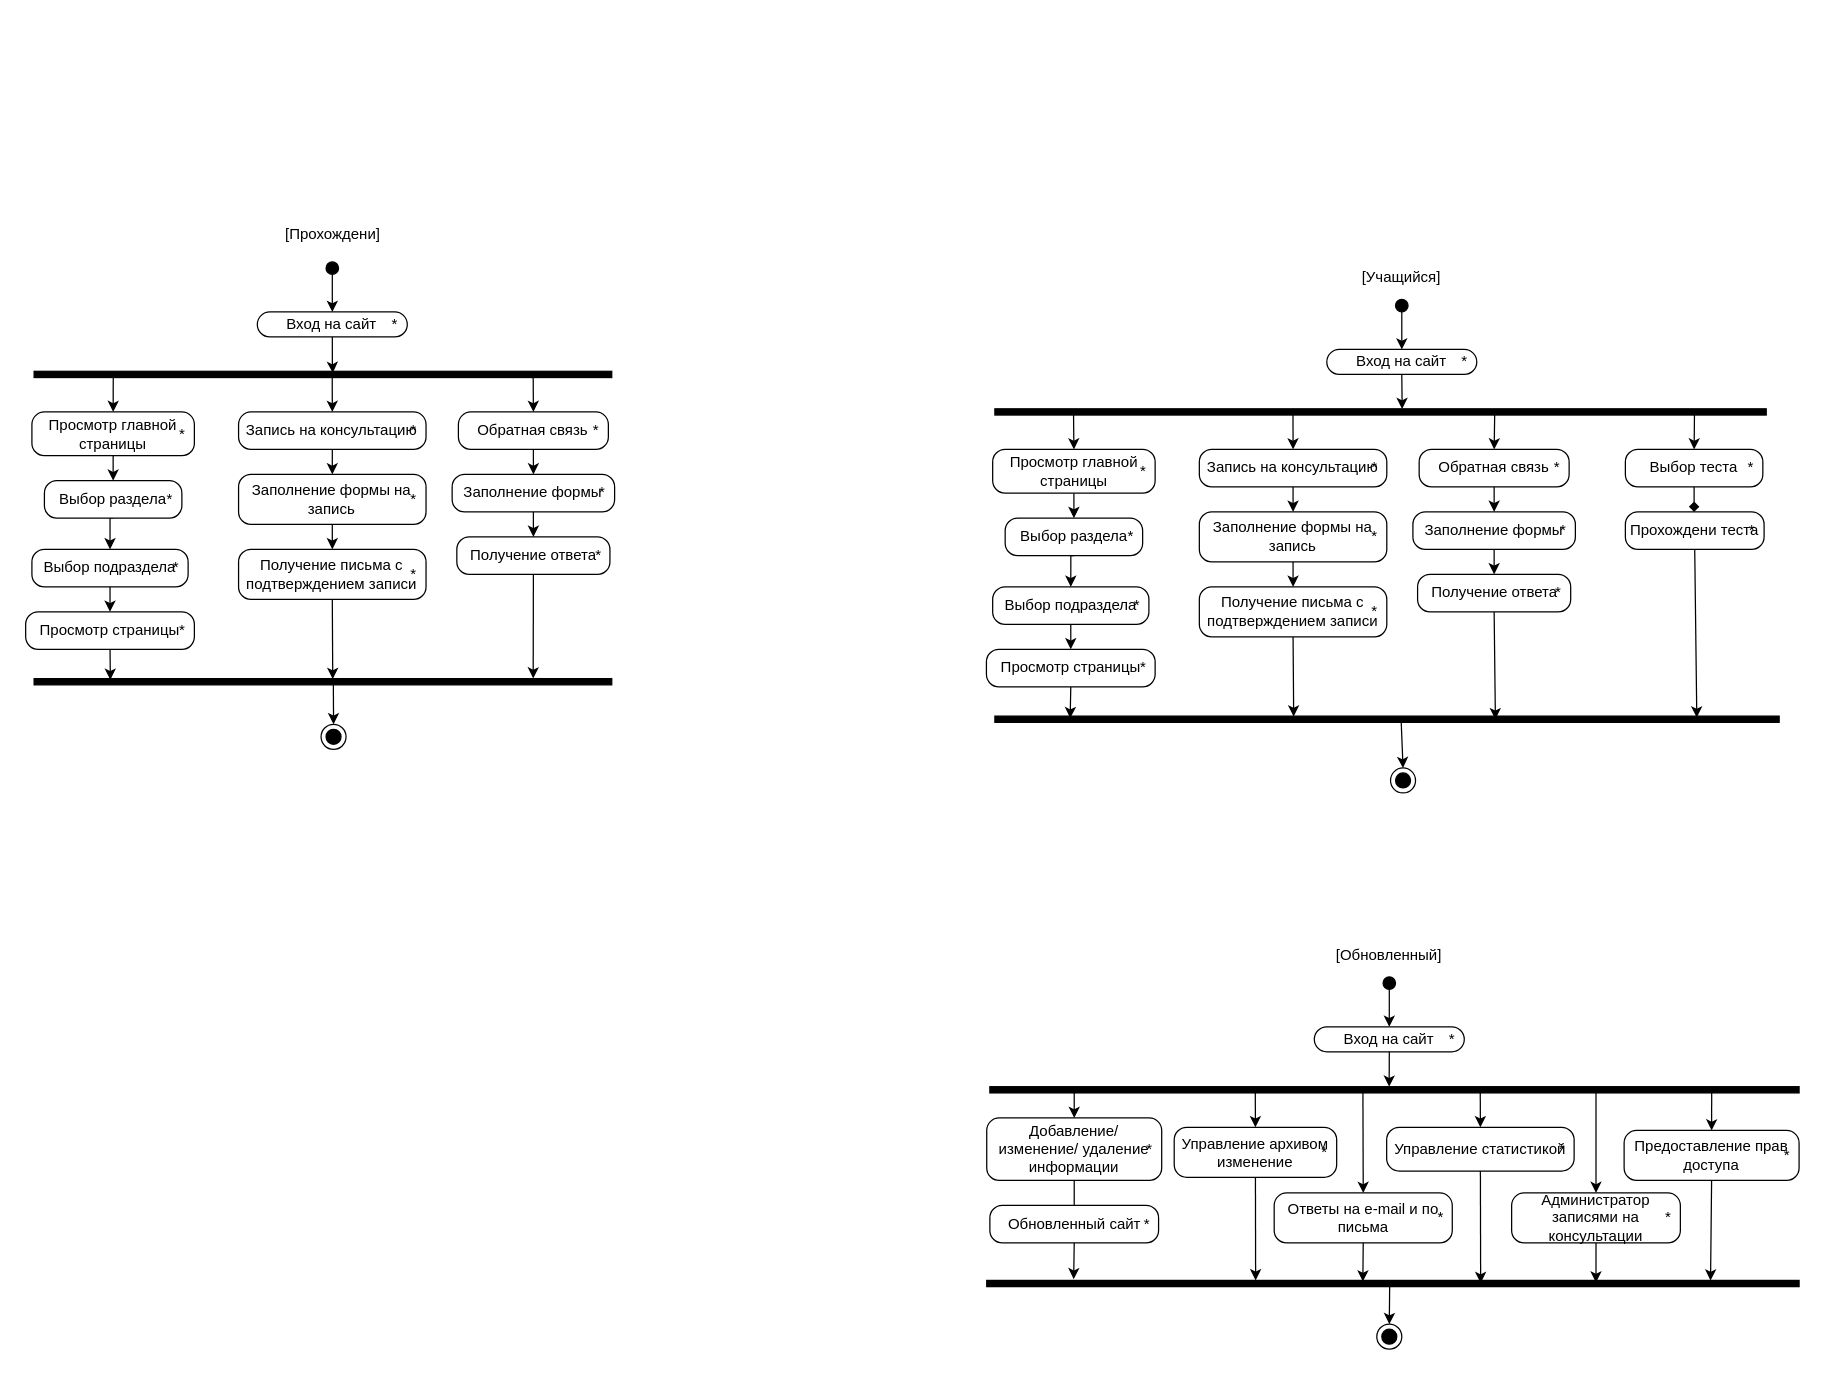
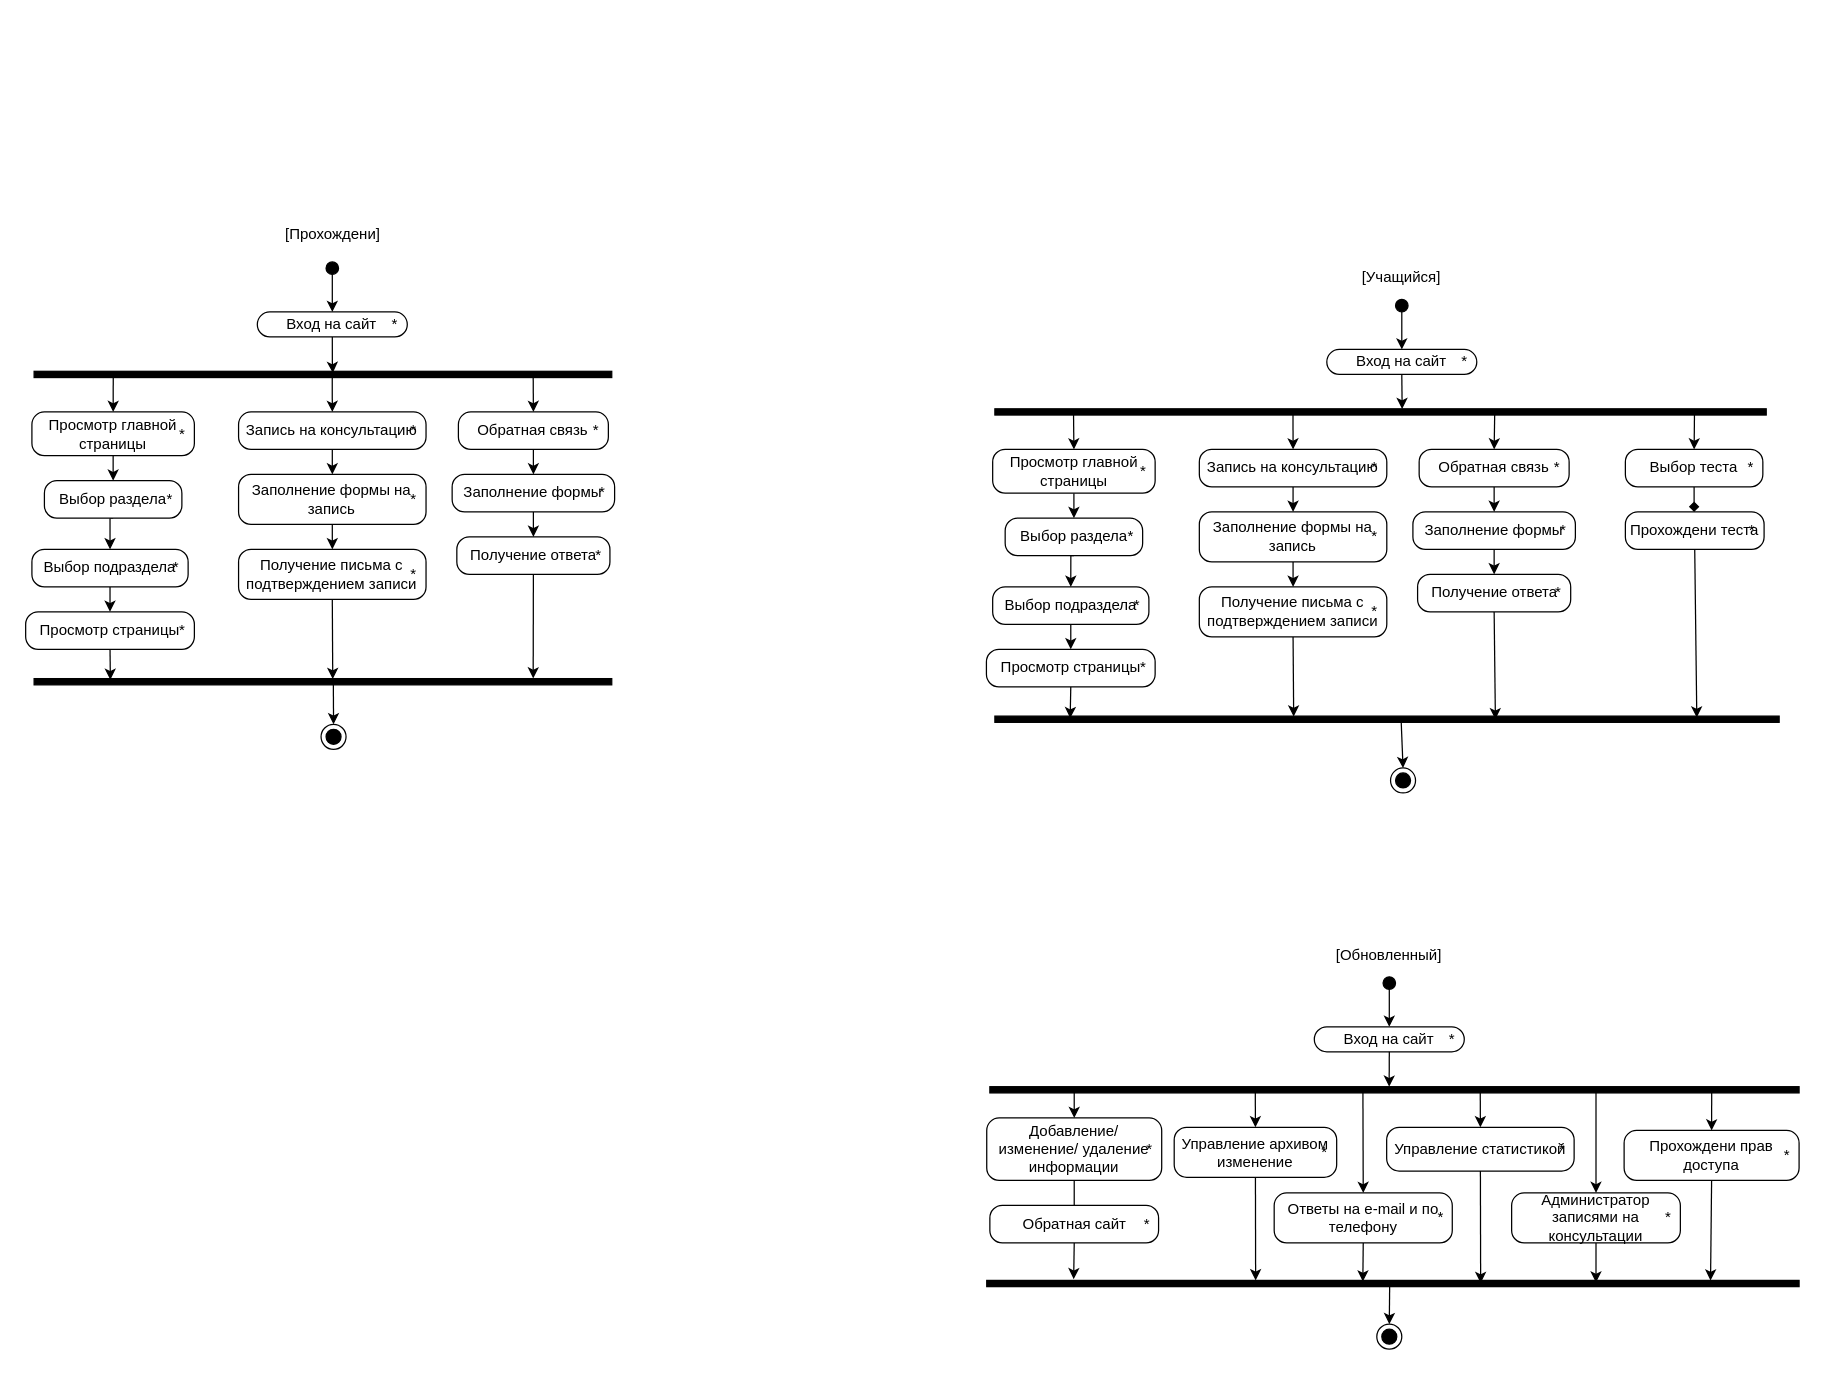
(1712, 1156) -> (1712, 1156)
(1364, 1218) -> (1364, 1218)
(1075, 1224) -> (1075, 1224)
